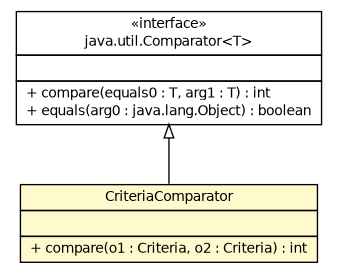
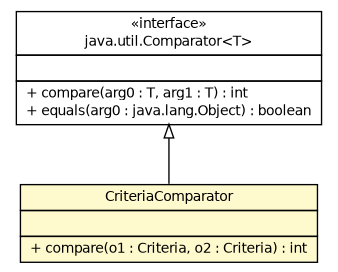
(149, 93) -> (137, 93)
